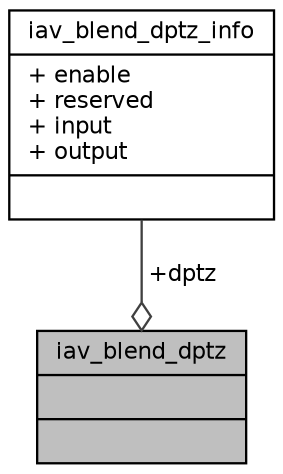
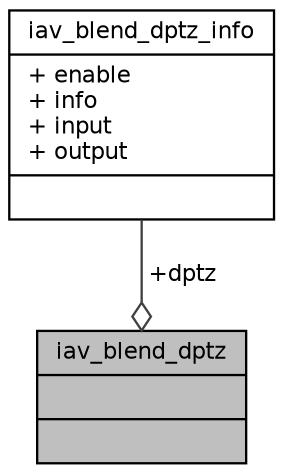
(92, 101) -> (64, 101)
